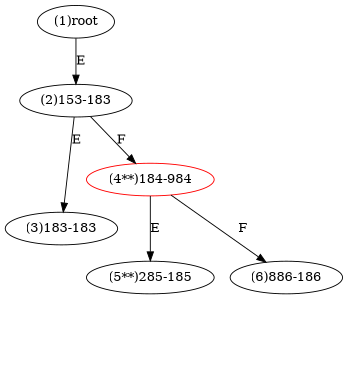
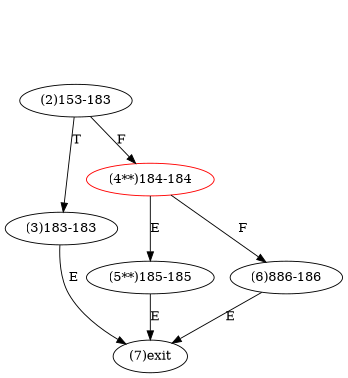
(76, 22) -> none
(77, 140) -> (77, 140)
(150, 180) -> (150, 180)
(150, 278) -> (150, 278)
none -> (150, 356)
